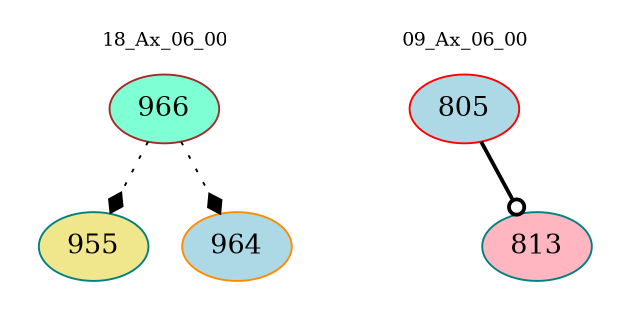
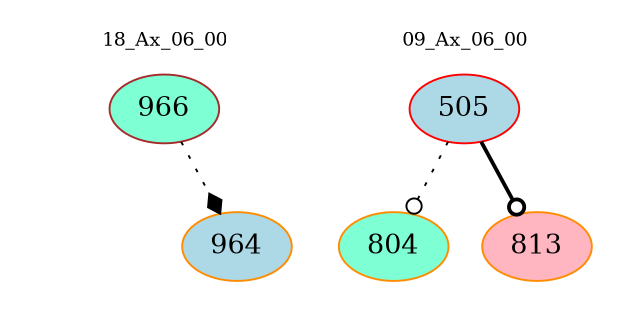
(464, 109) -> (464, 109)
(94, 247) -> none
none -> (394, 247)
(537, 247) -> (537, 247)
